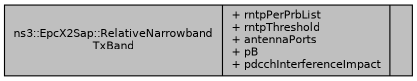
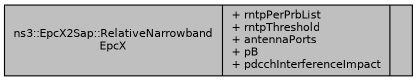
(113, 46) -> (113, 46)
